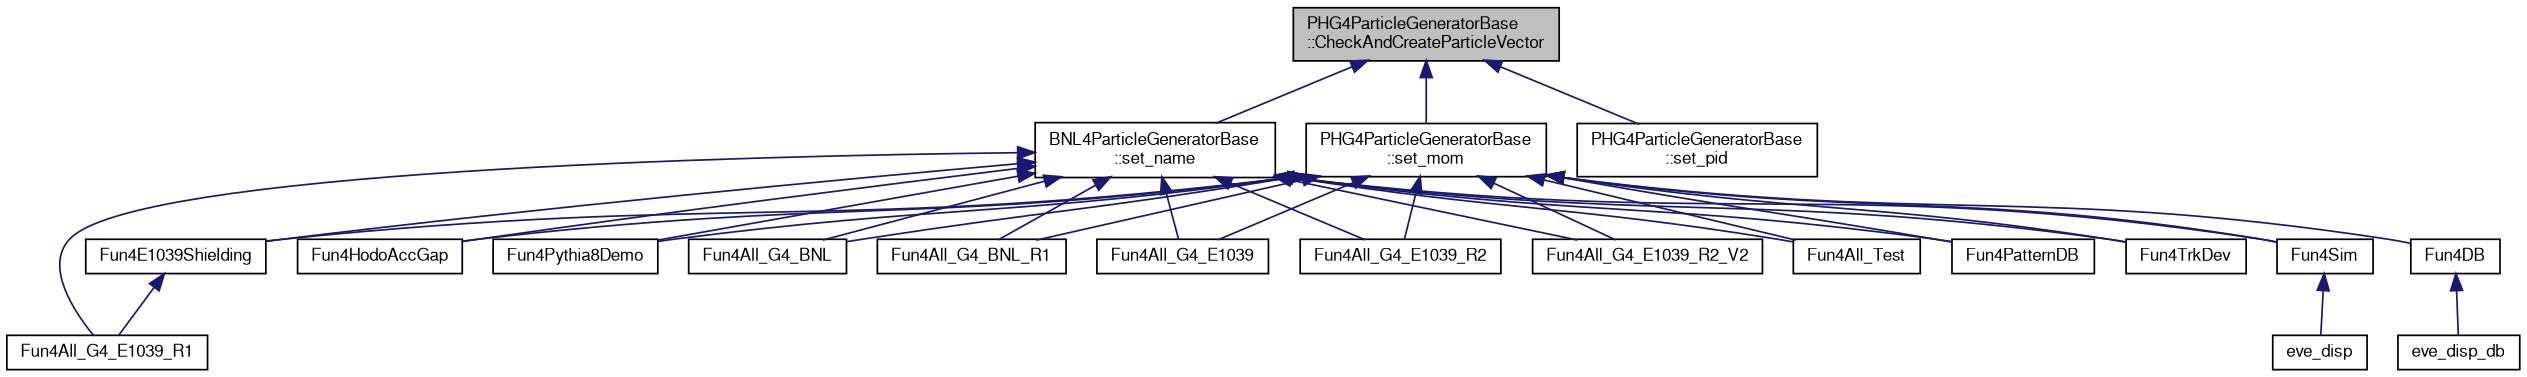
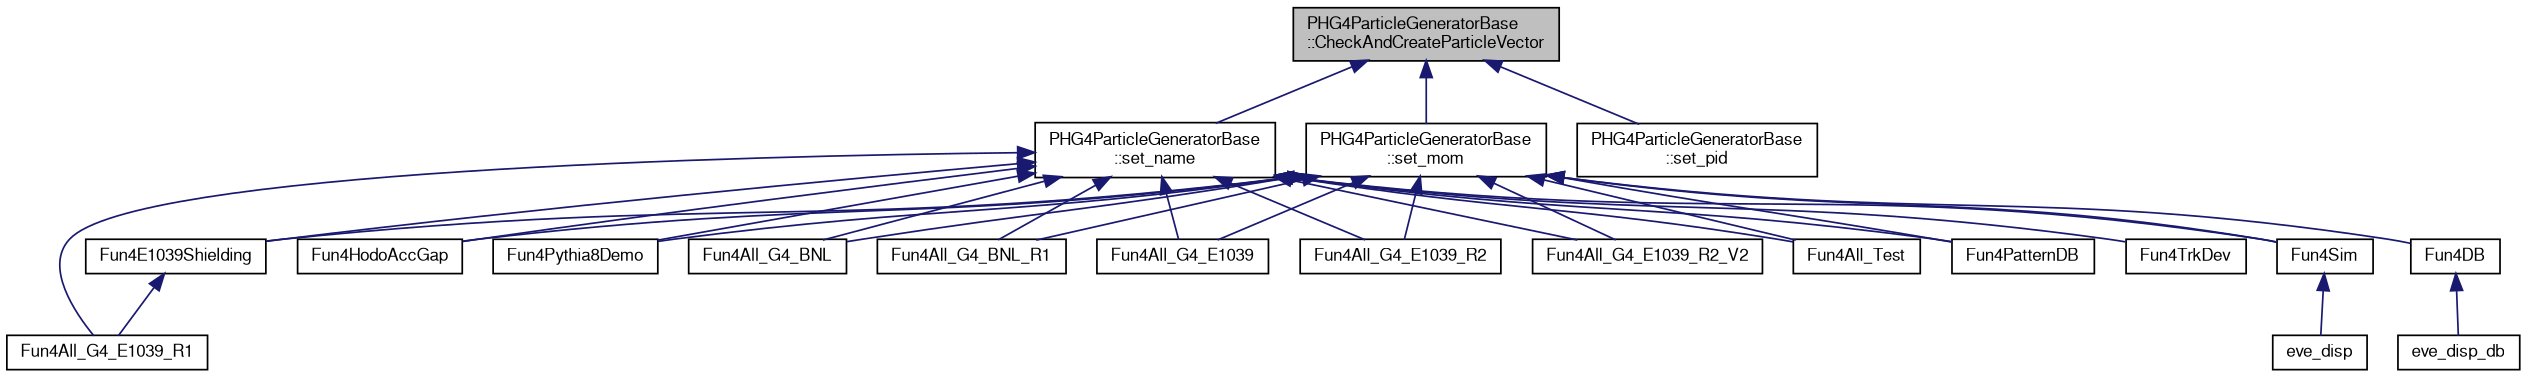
(1155, 150) -> (1155, 150)
(1845, 209) -> none
